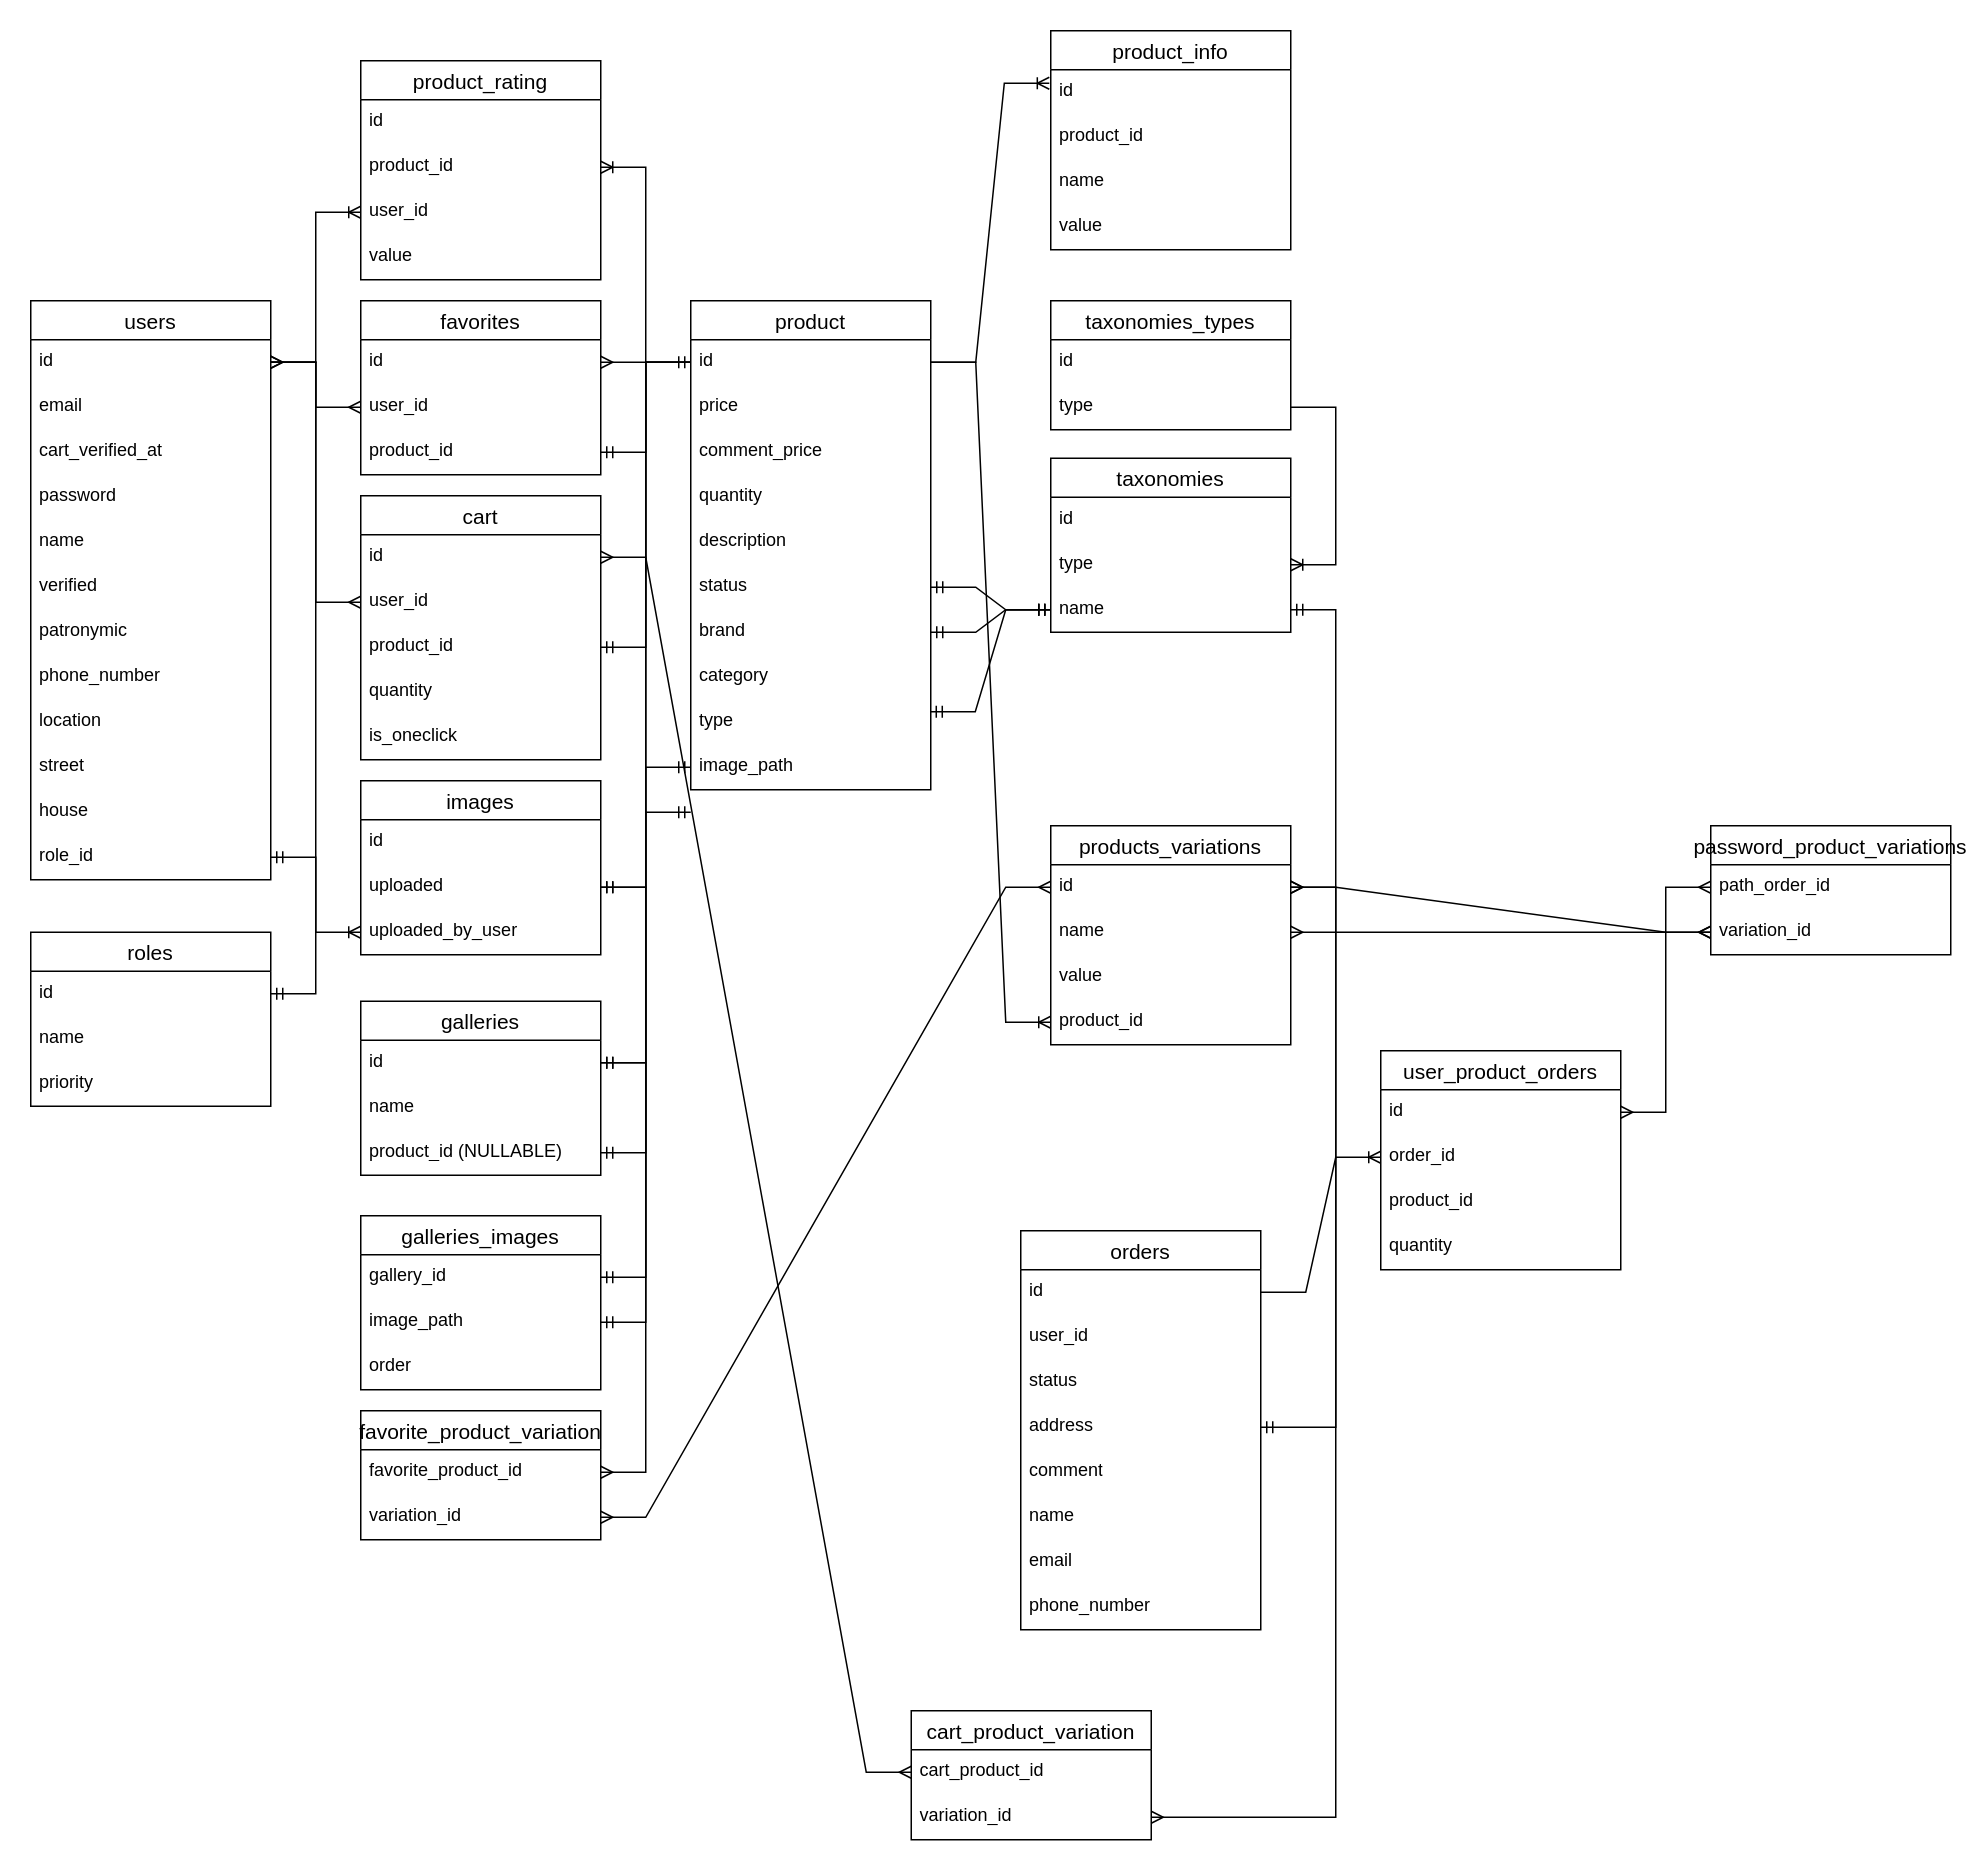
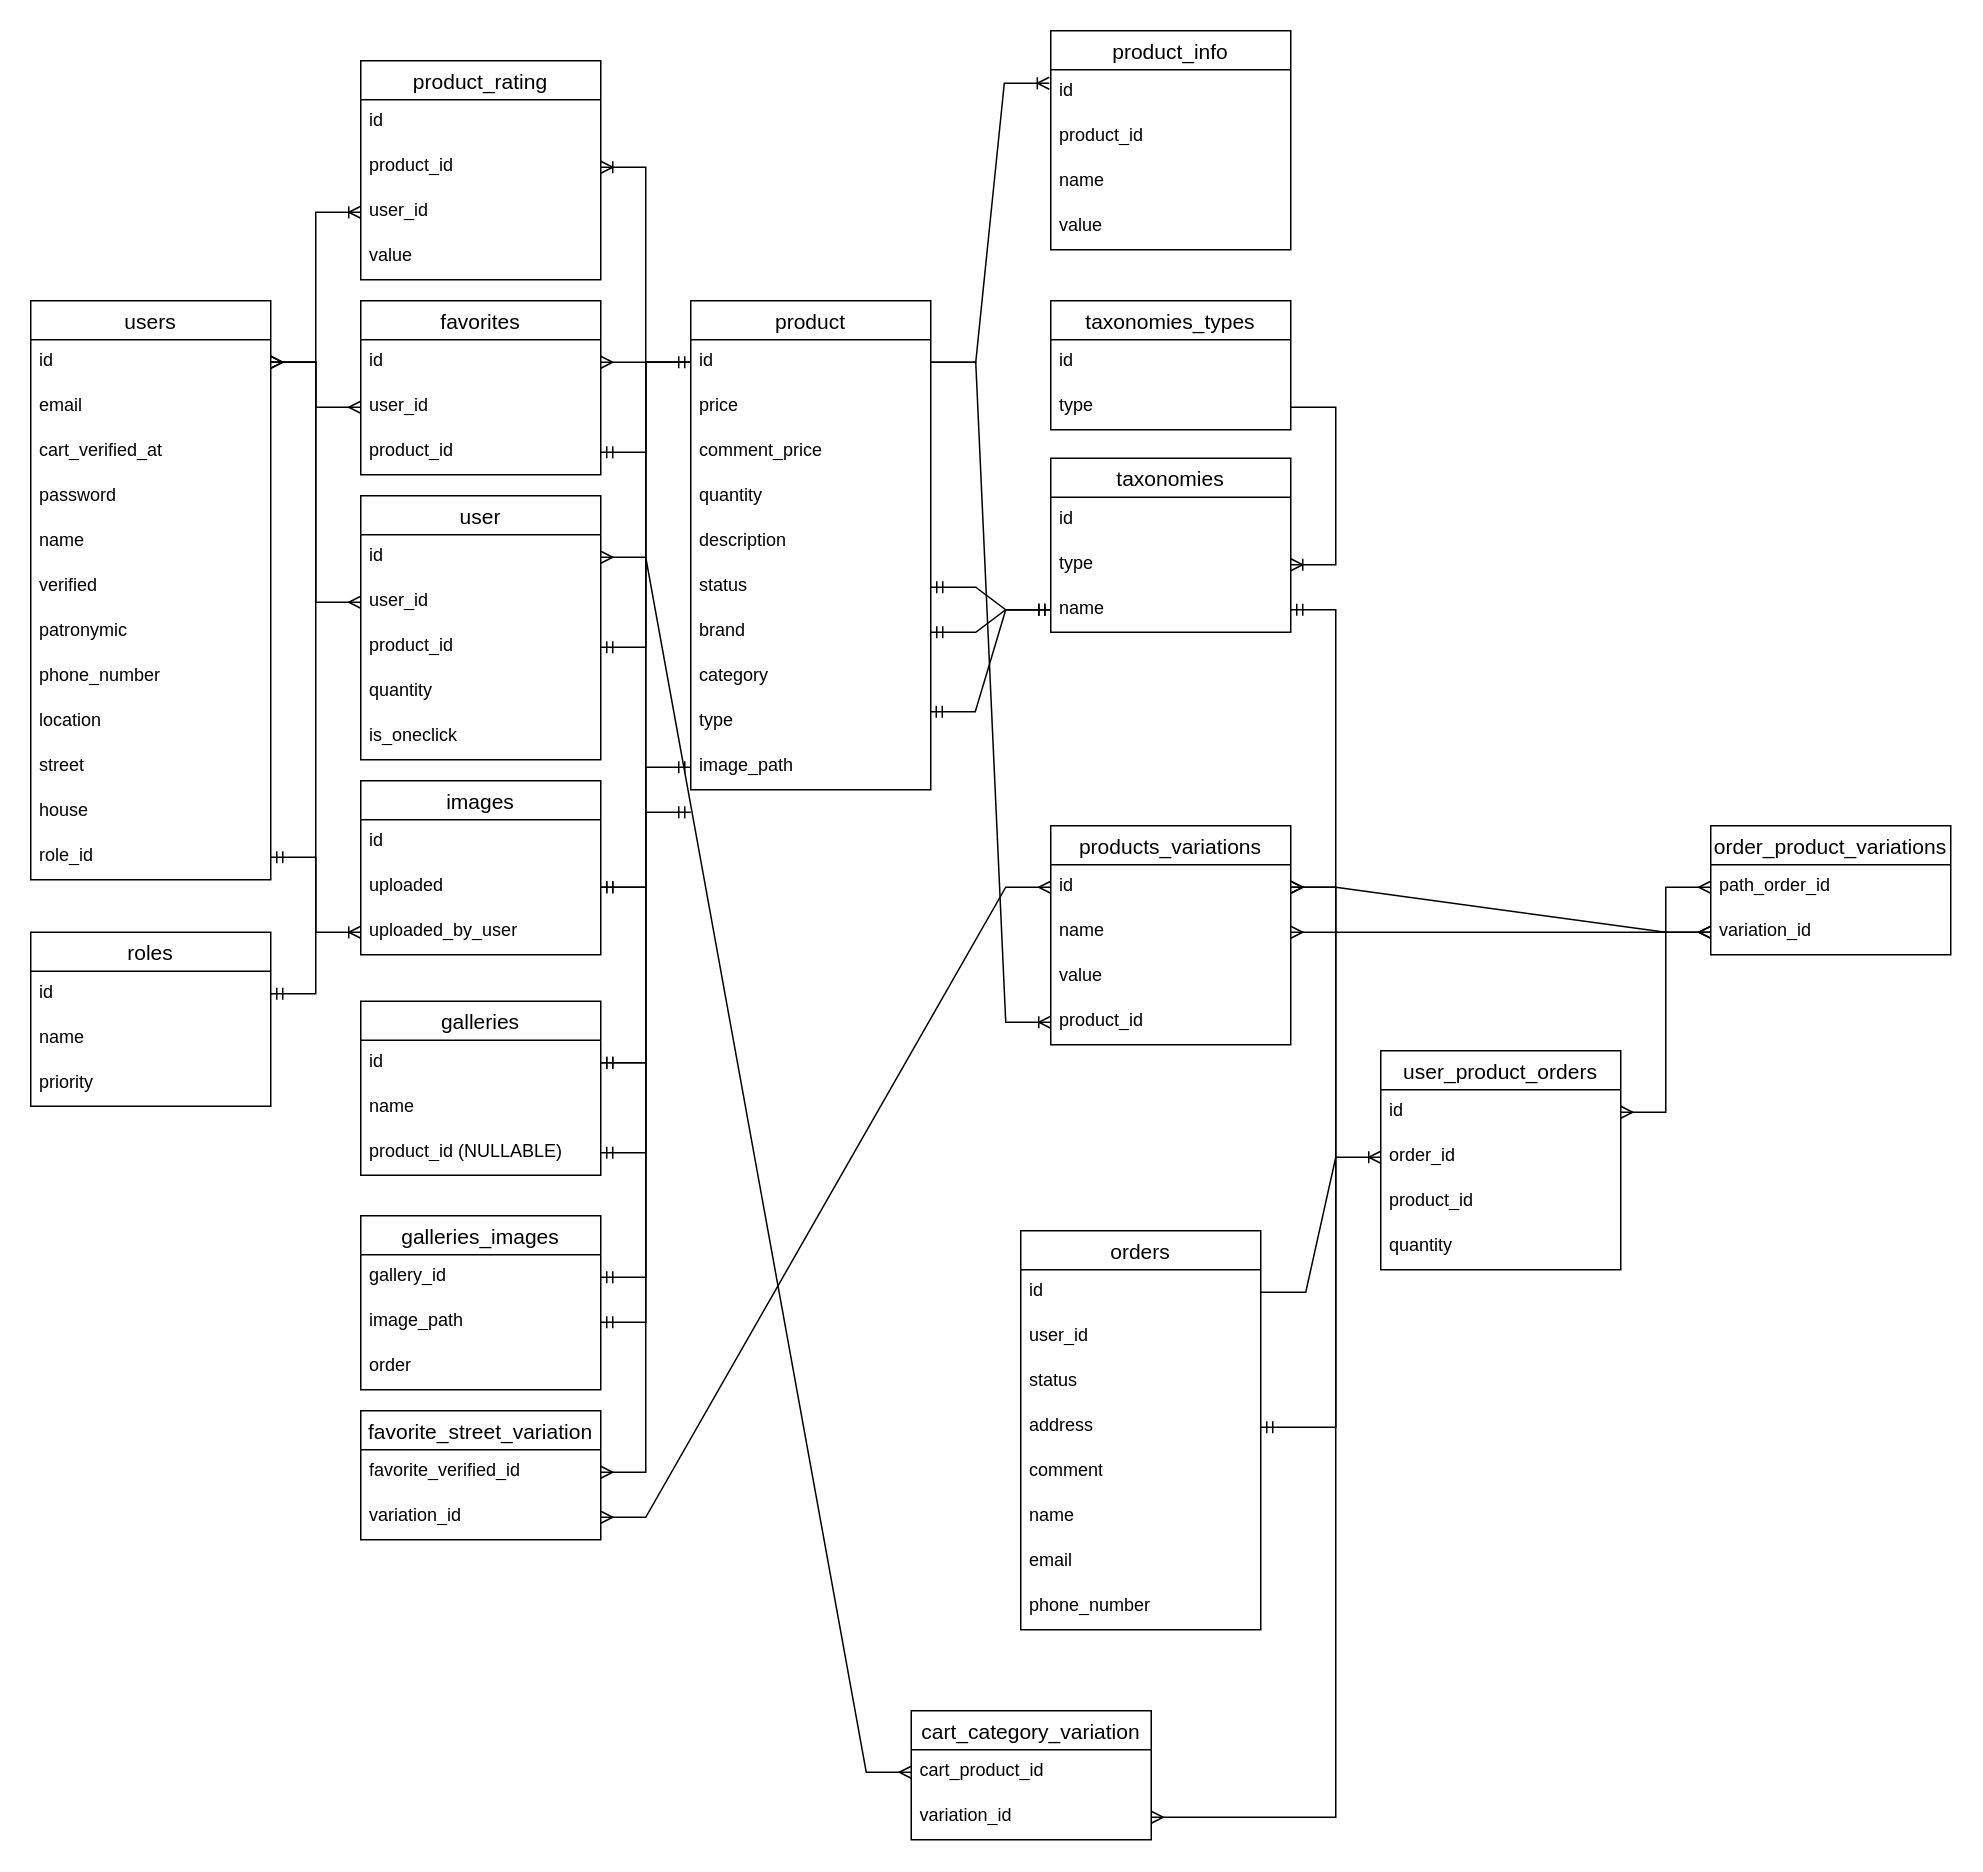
(480, 517) -> (480, 517)
(1830, 847) -> (1830, 847)
(480, 1432) -> (480, 1432)
(461, 1471) -> (461, 1471)
(1031, 1732) -> (1031, 1732)
